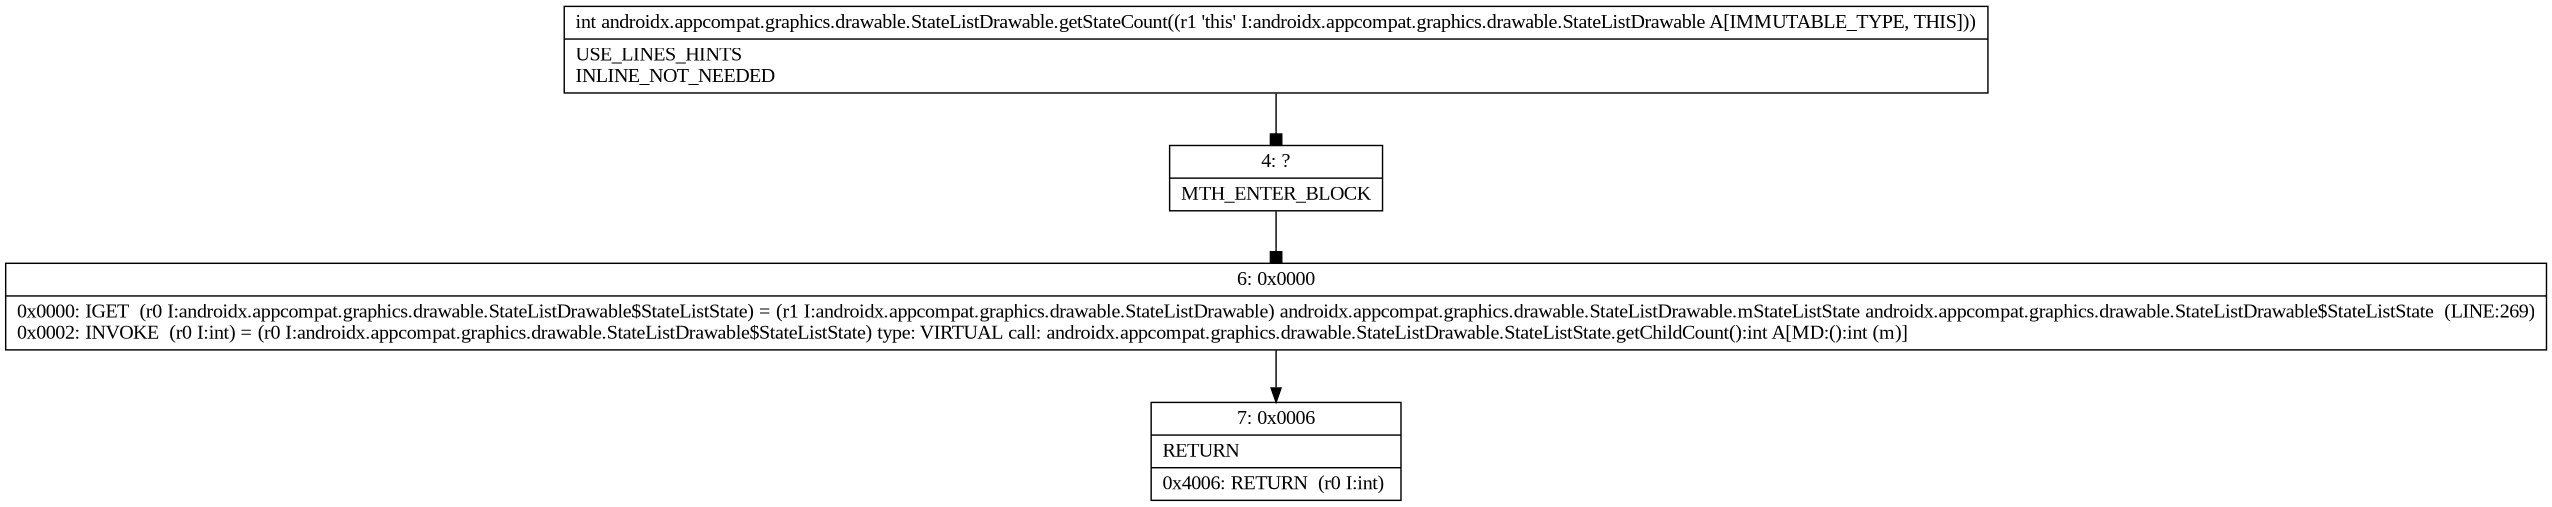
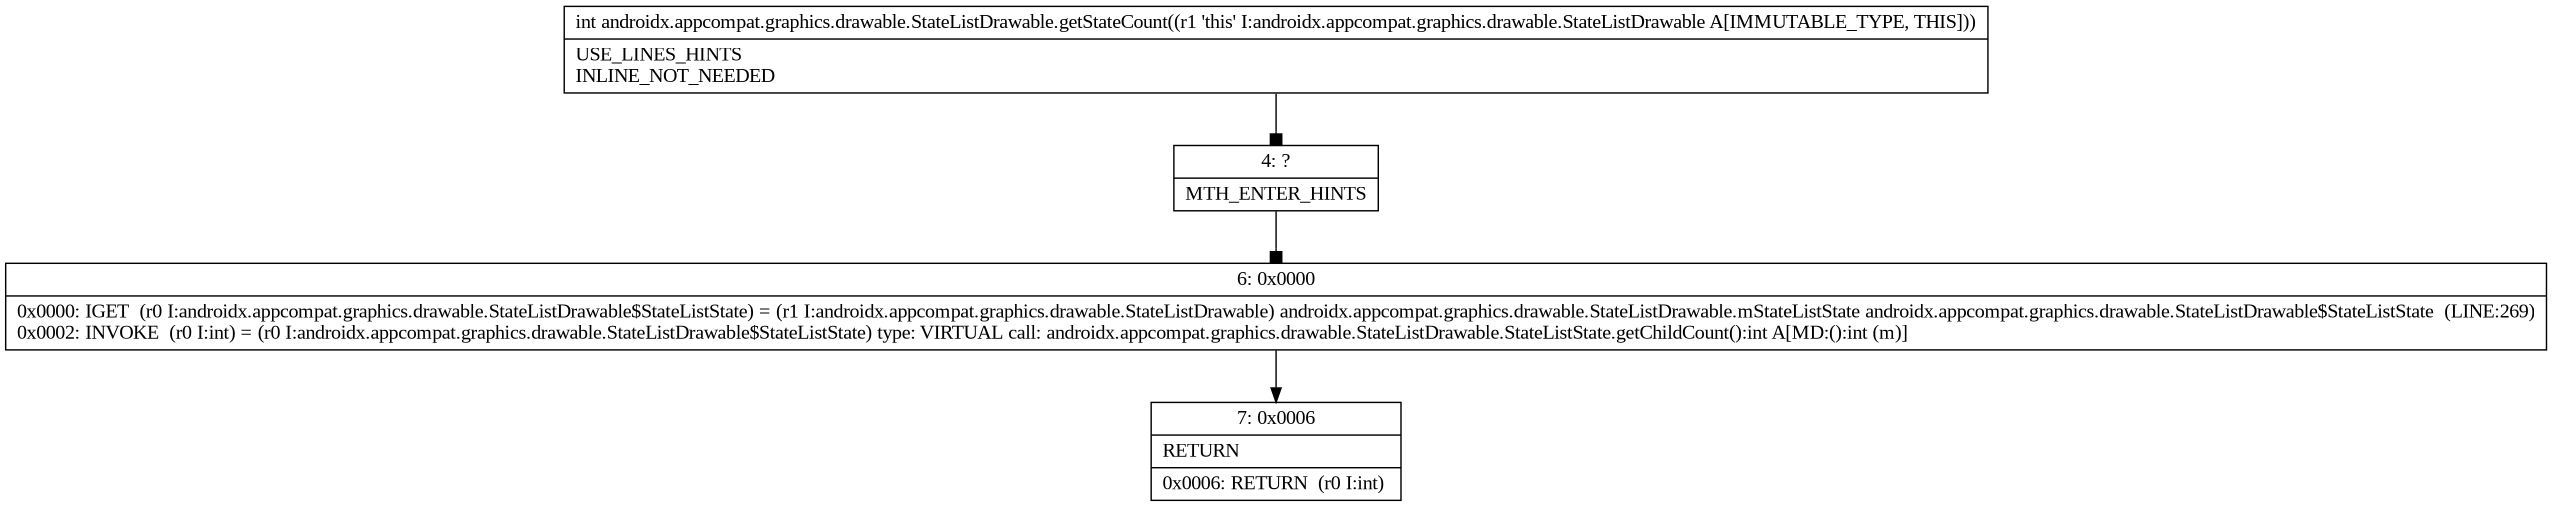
(1276, 194) -> (1276, 194)
(1276, 483) -> (1276, 483)
